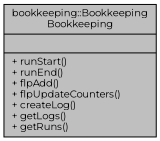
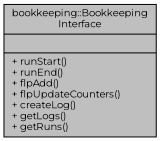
(80, 24) -> (80, 24)
